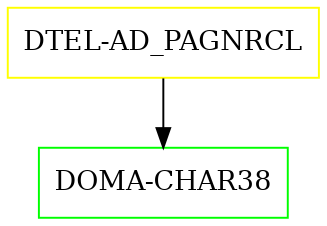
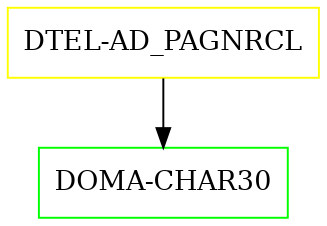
(163, 183) -> (163, 183)
